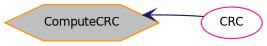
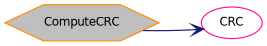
(179, 15) -> (167, 31)
